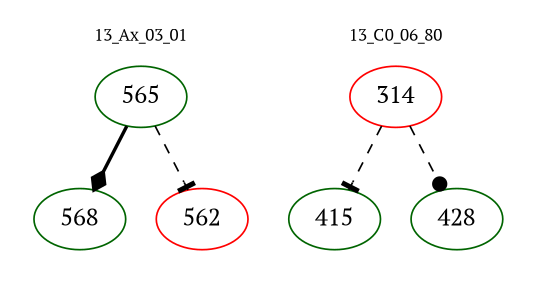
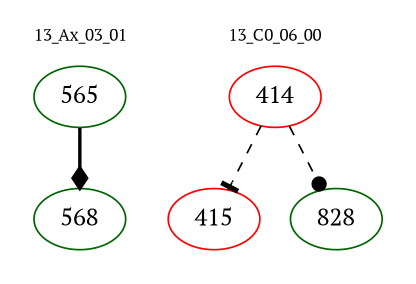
(396, 37) -> (275, 37)
(396, 97) -> (275, 97)
(202, 219) -> none
(335, 219) -> (214, 219)
(457, 219) -> (336, 219)
